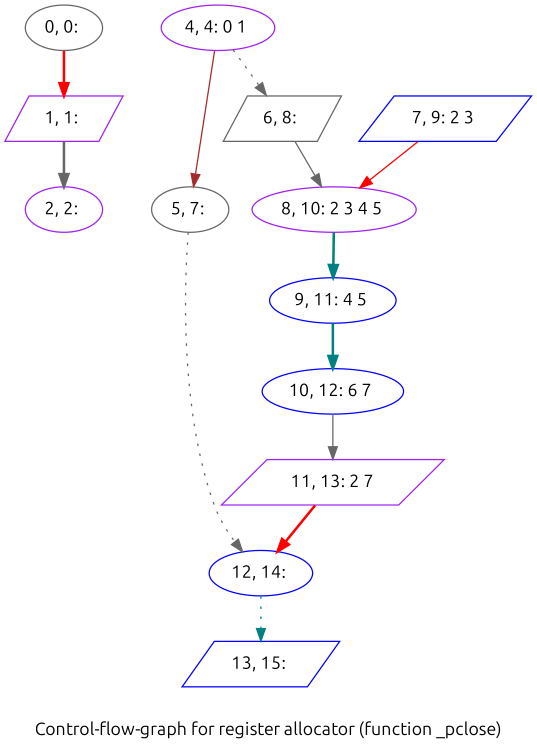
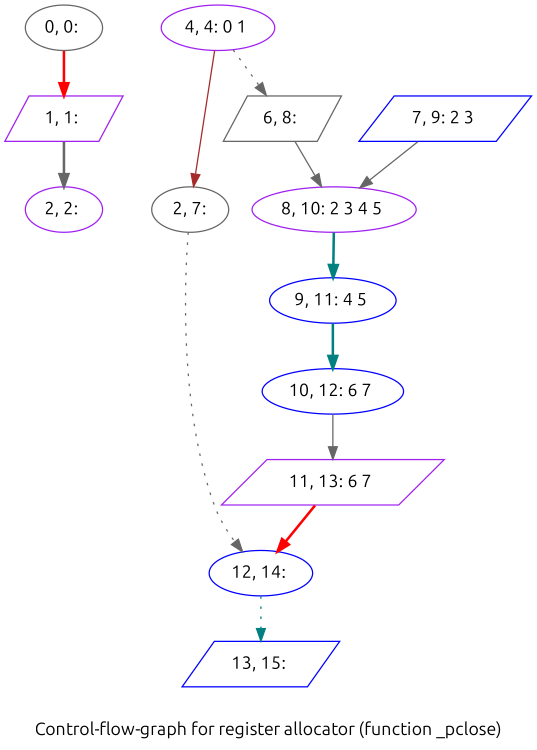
(394, 161) -> (394, 161)
(190, 210) -> (190, 210)
(333, 482) -> (333, 482)
